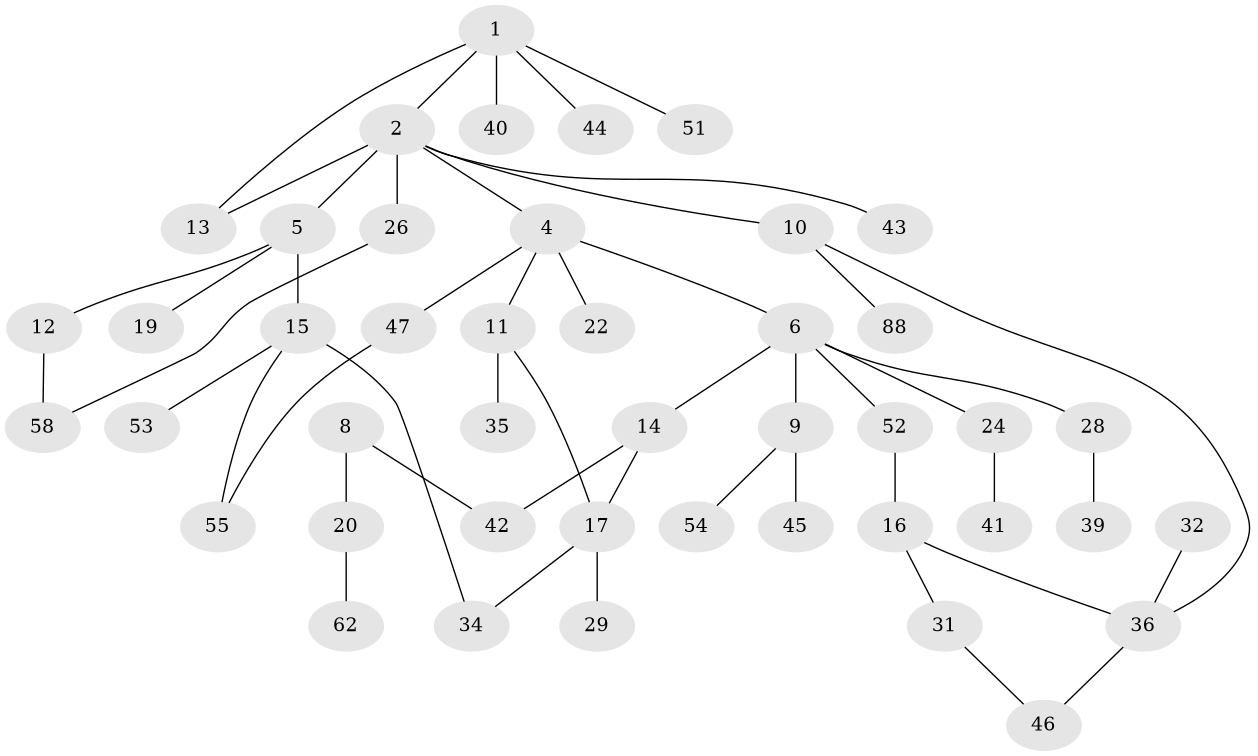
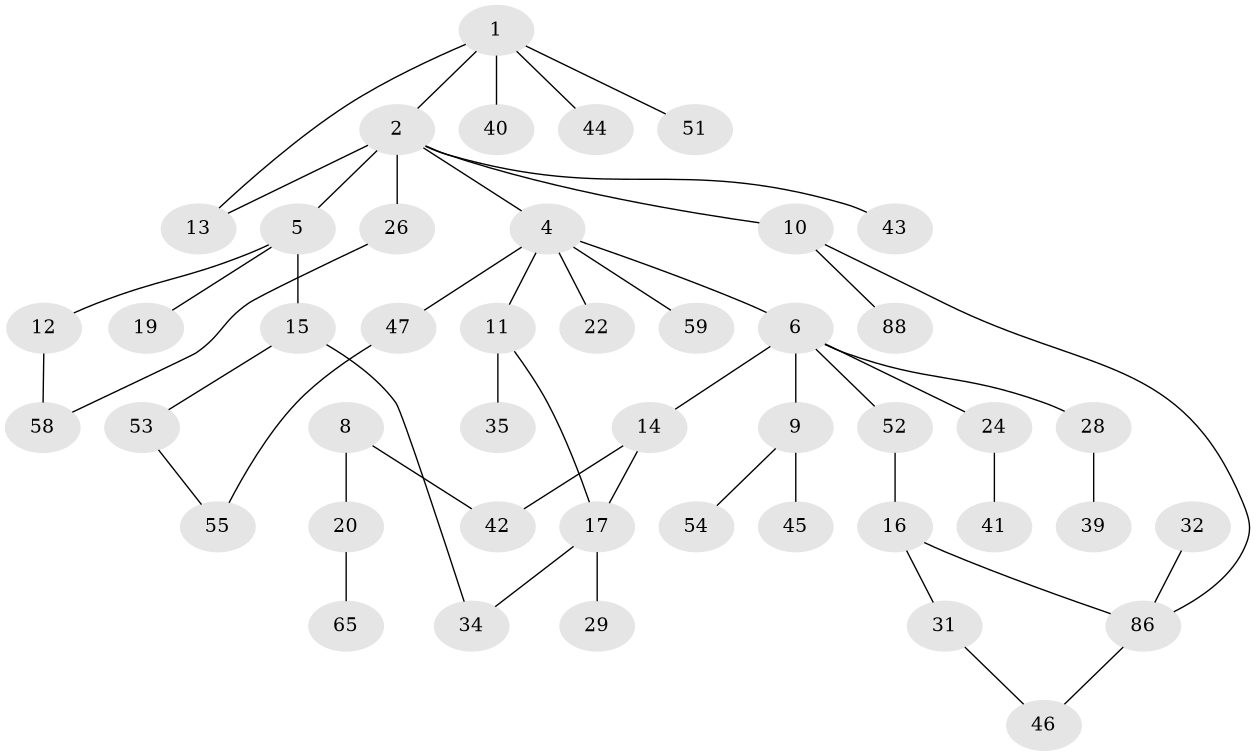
none -> (696, 328)
(243, 423) -> (180, 477)
(346, 626) -> (346, 626)
(1143, 626) -> (1143, 626)
